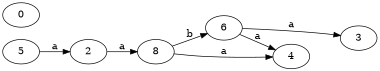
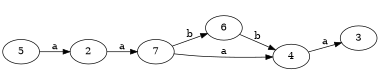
(21, 15) -> none
(288, 31) -> (322, 48)
(258, 36) -> (258, 36)
(156, 52) -> (156, 52)
